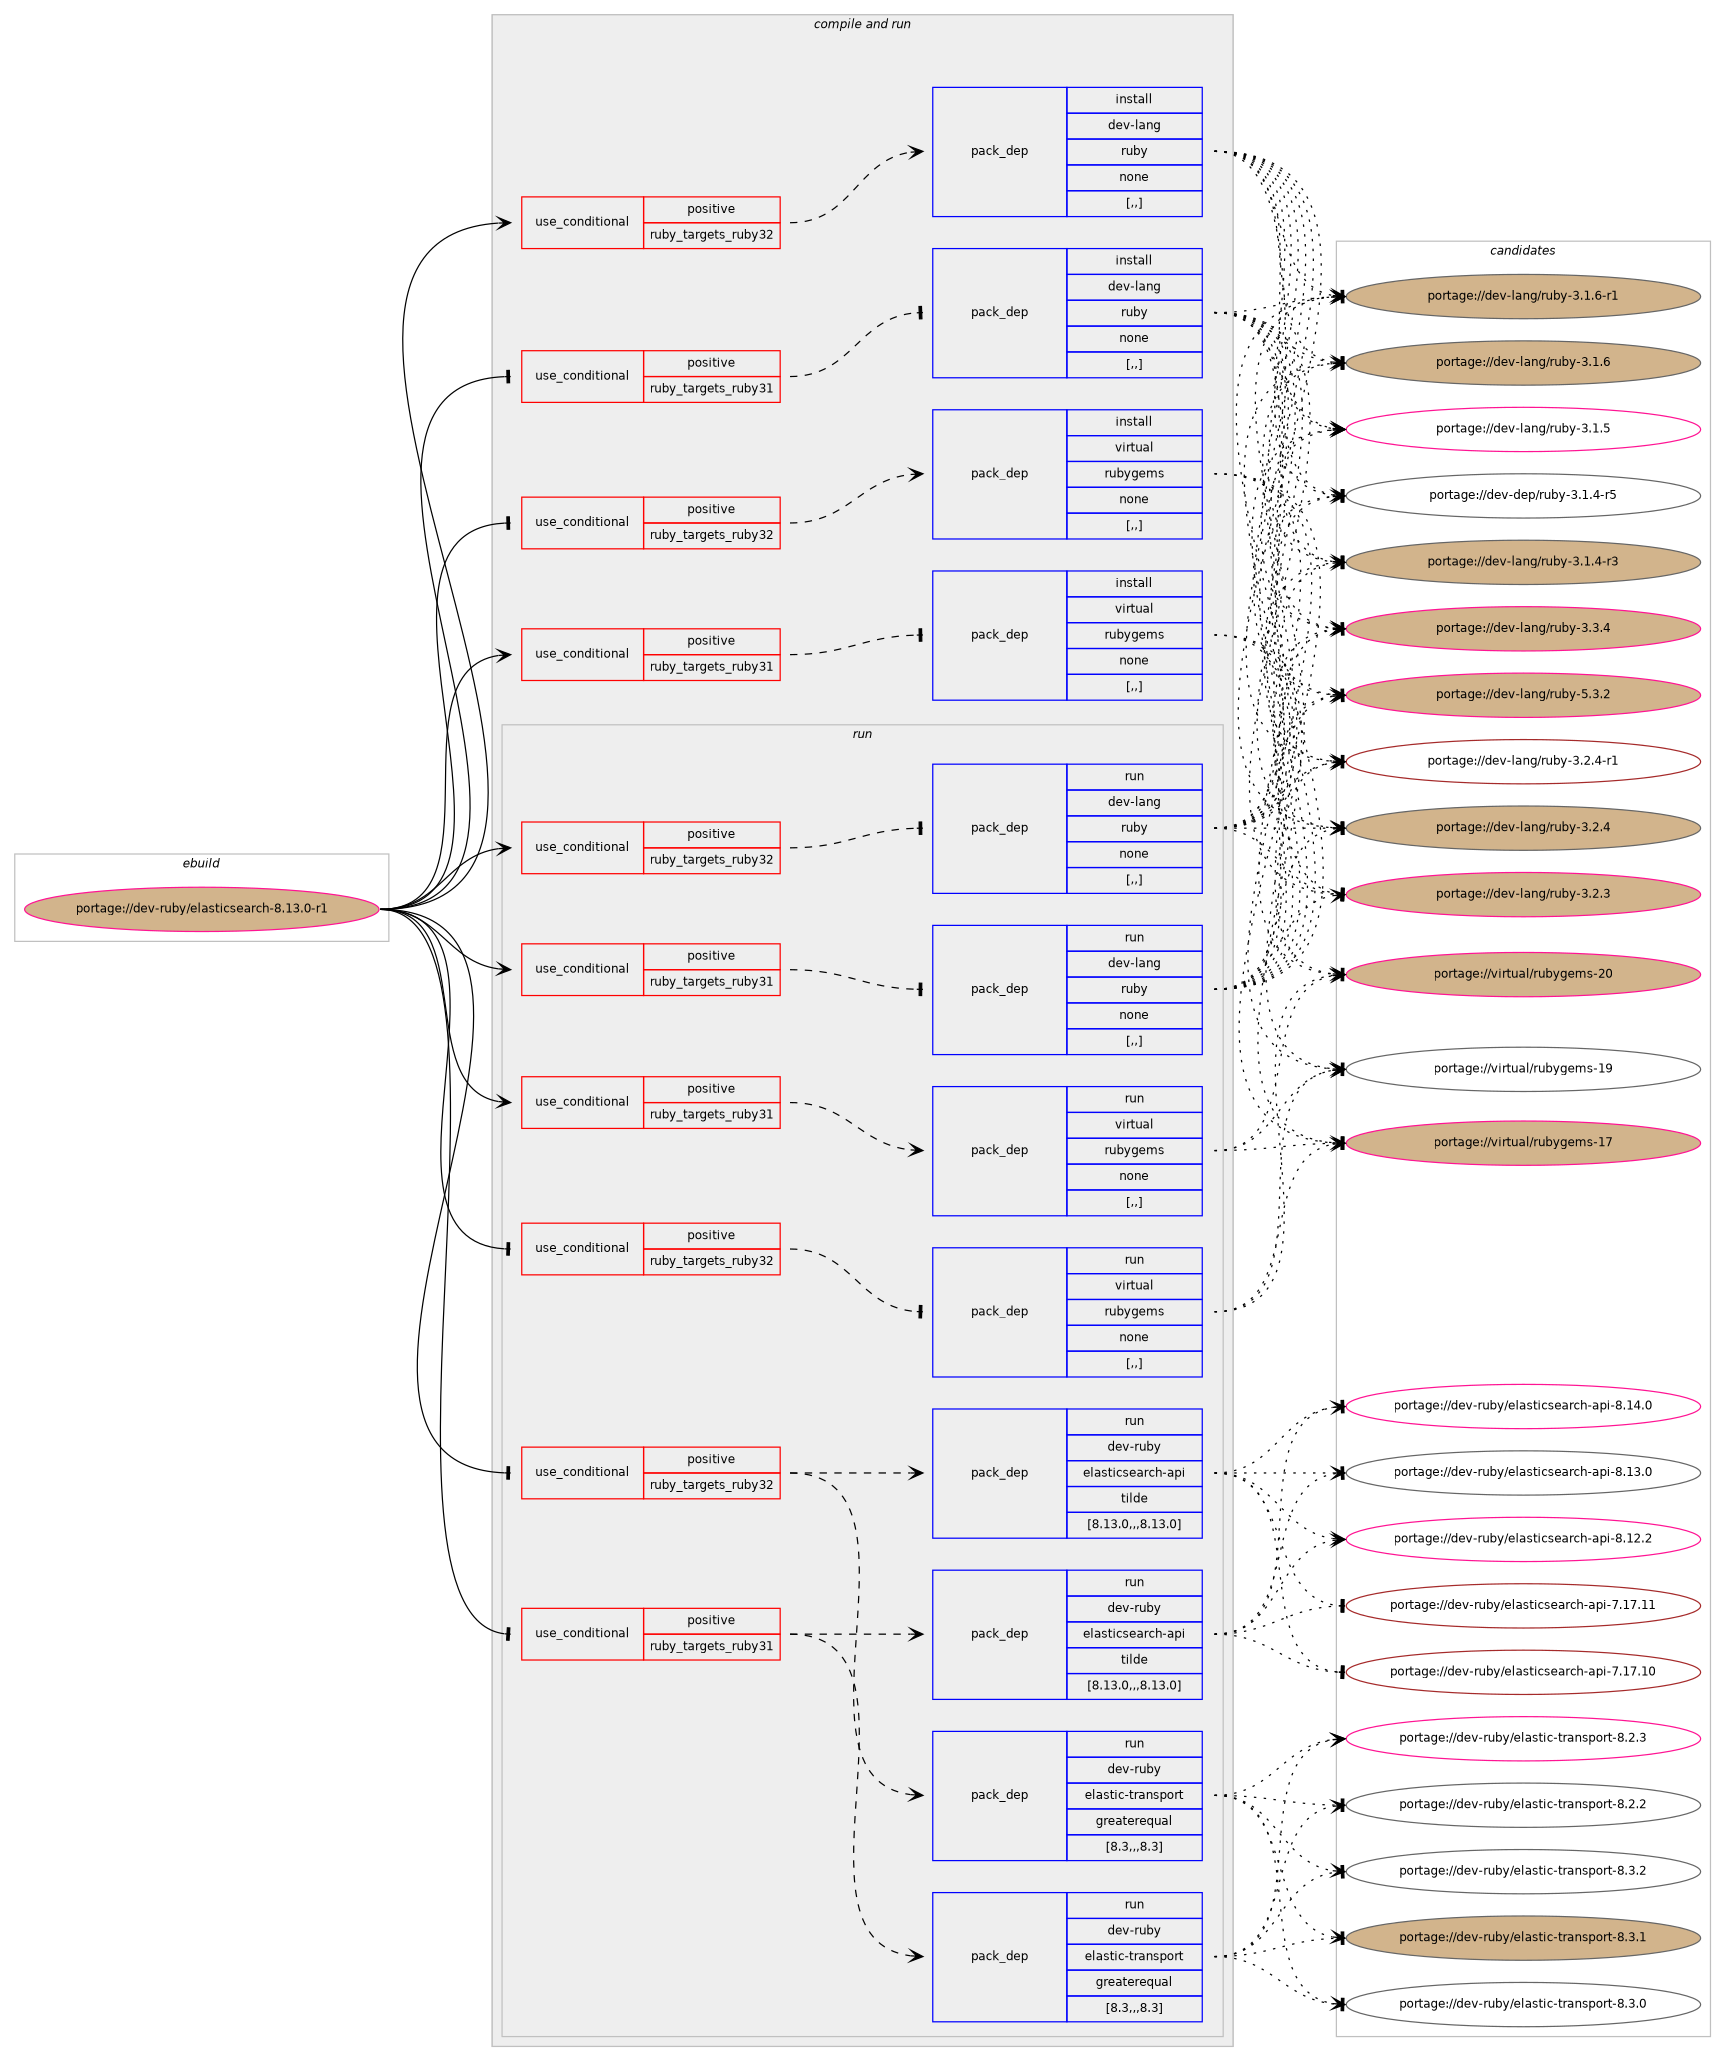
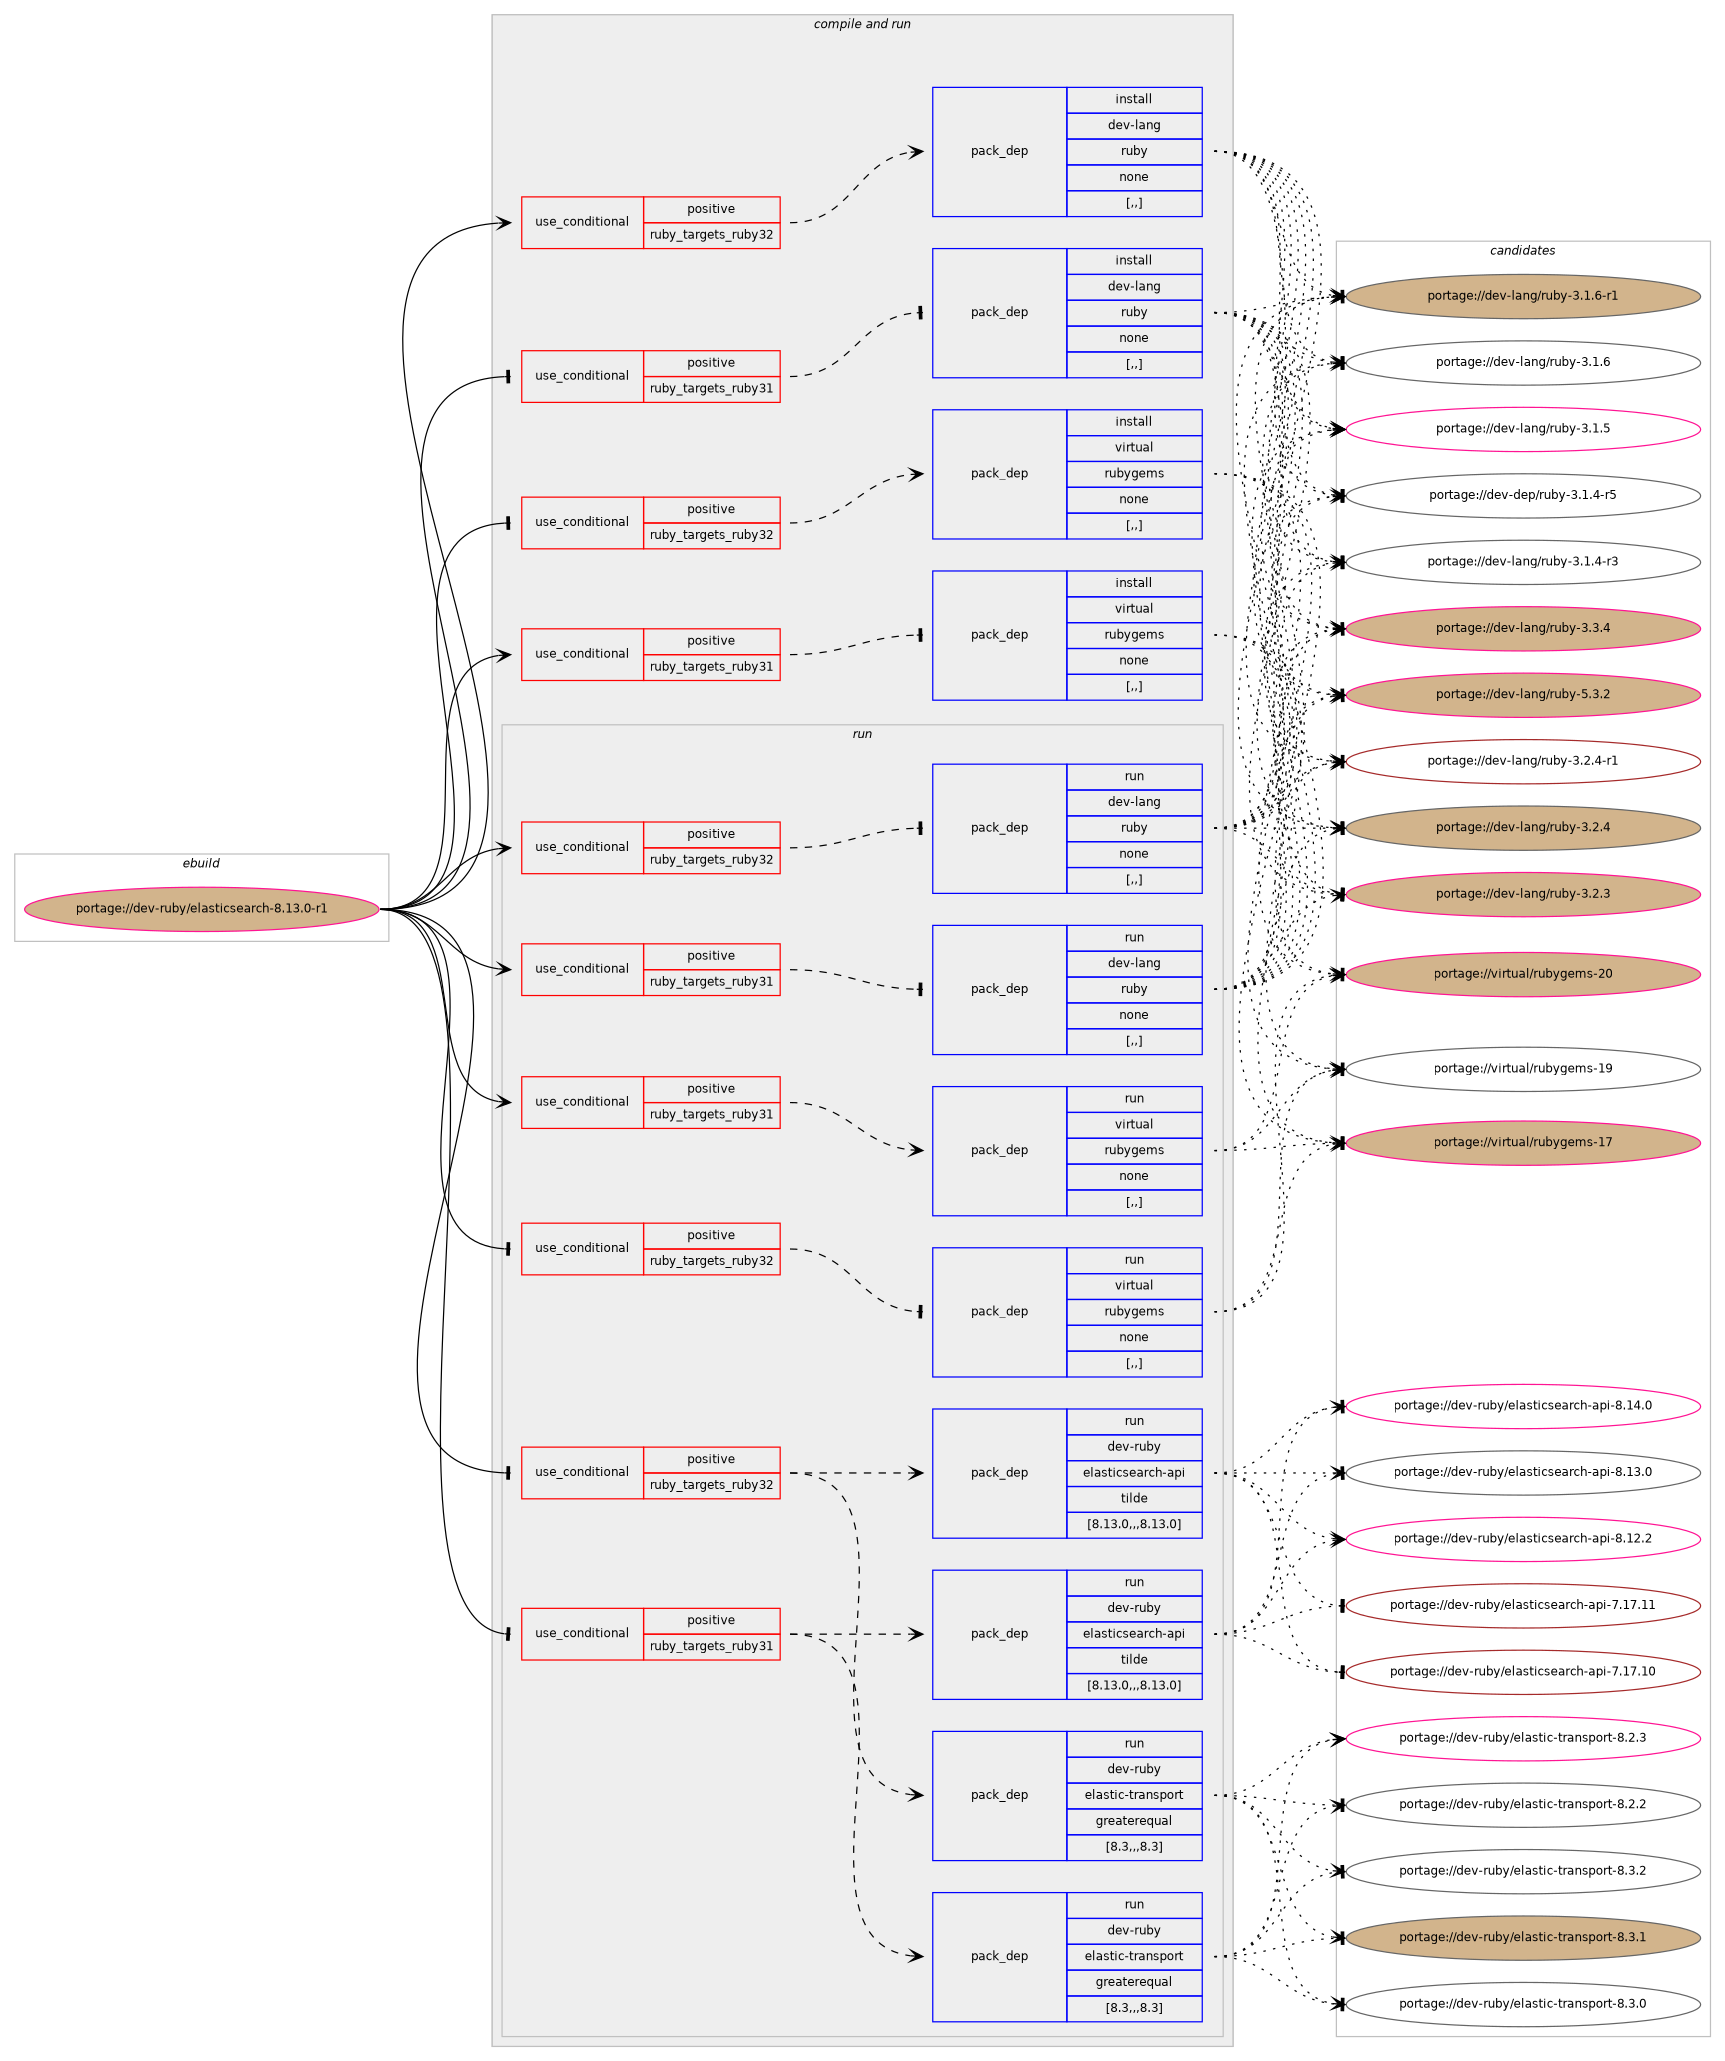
(1523, 363) -> (1523, 363)
(1523, 562) -> (1523, 562)
